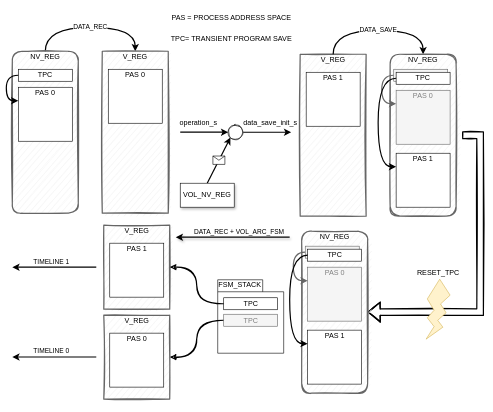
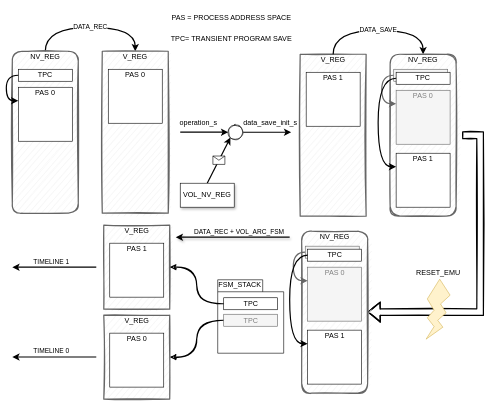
(439, 273) -> (439, 273)
